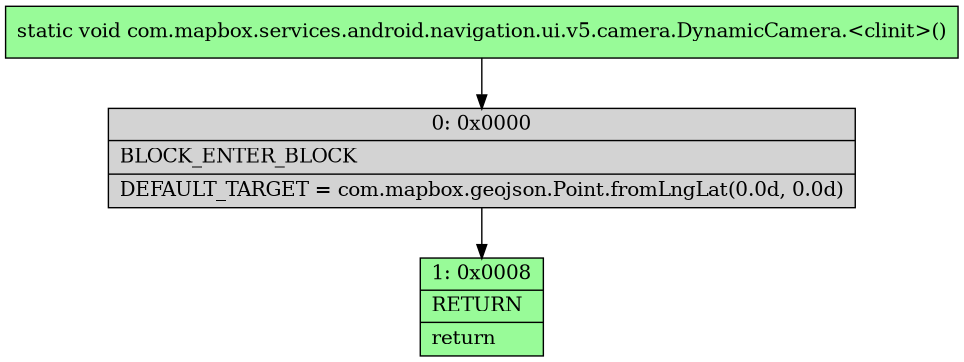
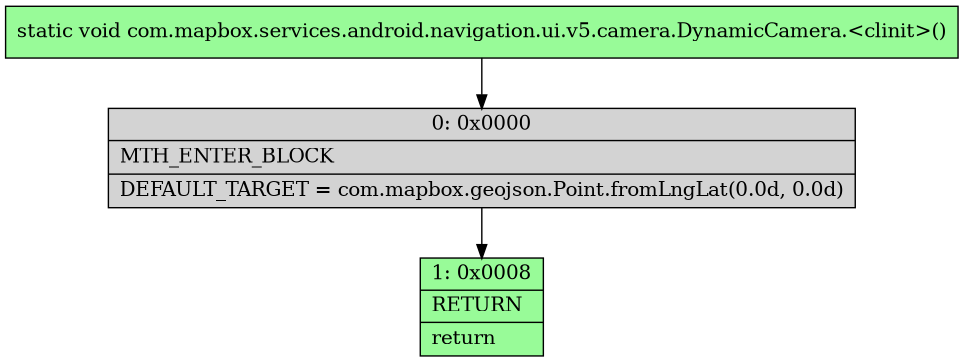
(238, 157) -> (227, 157)
